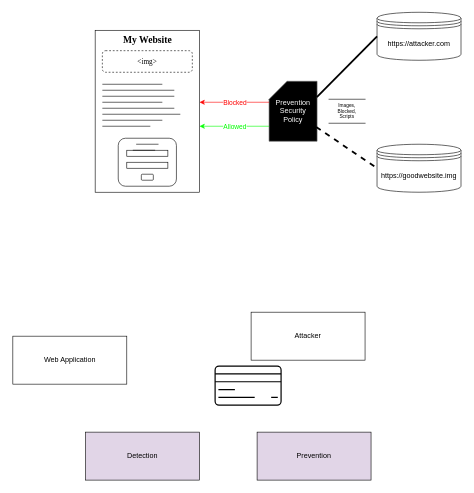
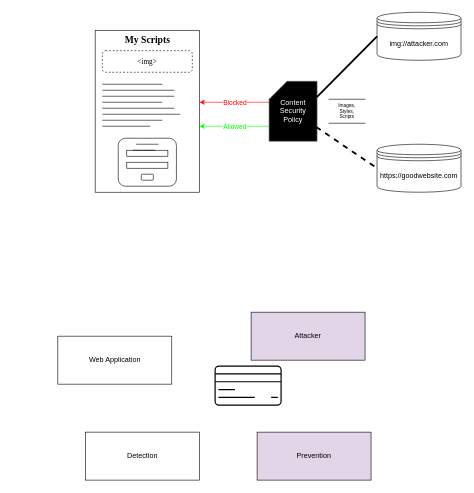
(148, 38) -> (148, 38)
(419, 44) -> (419, 44)
(293, 111) -> (293, 111)
(347, 111) -> (347, 111)
(419, 176) -> (419, 176)
(308, 336) -> (308, 336)
(70, 360) -> (115, 360)
(143, 456) -> (143, 456)
